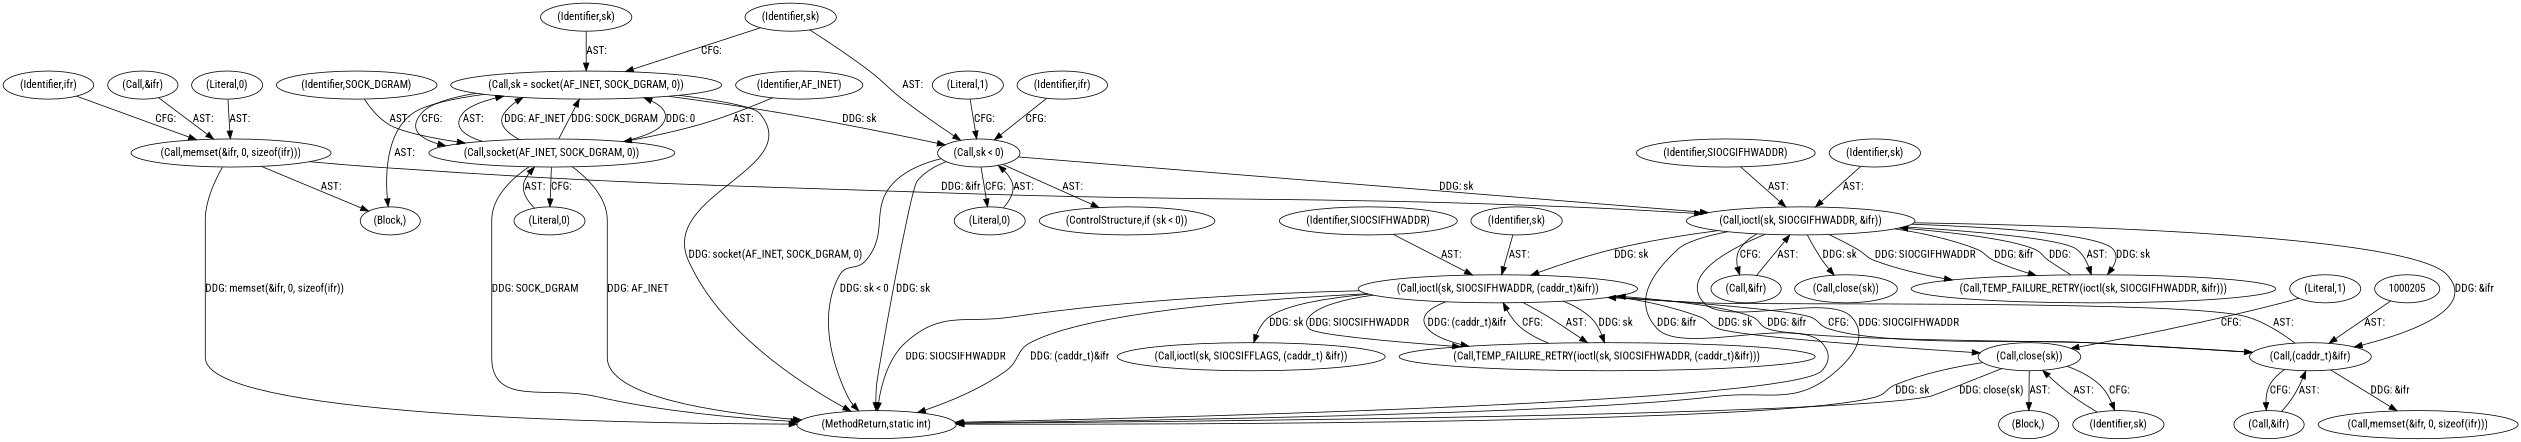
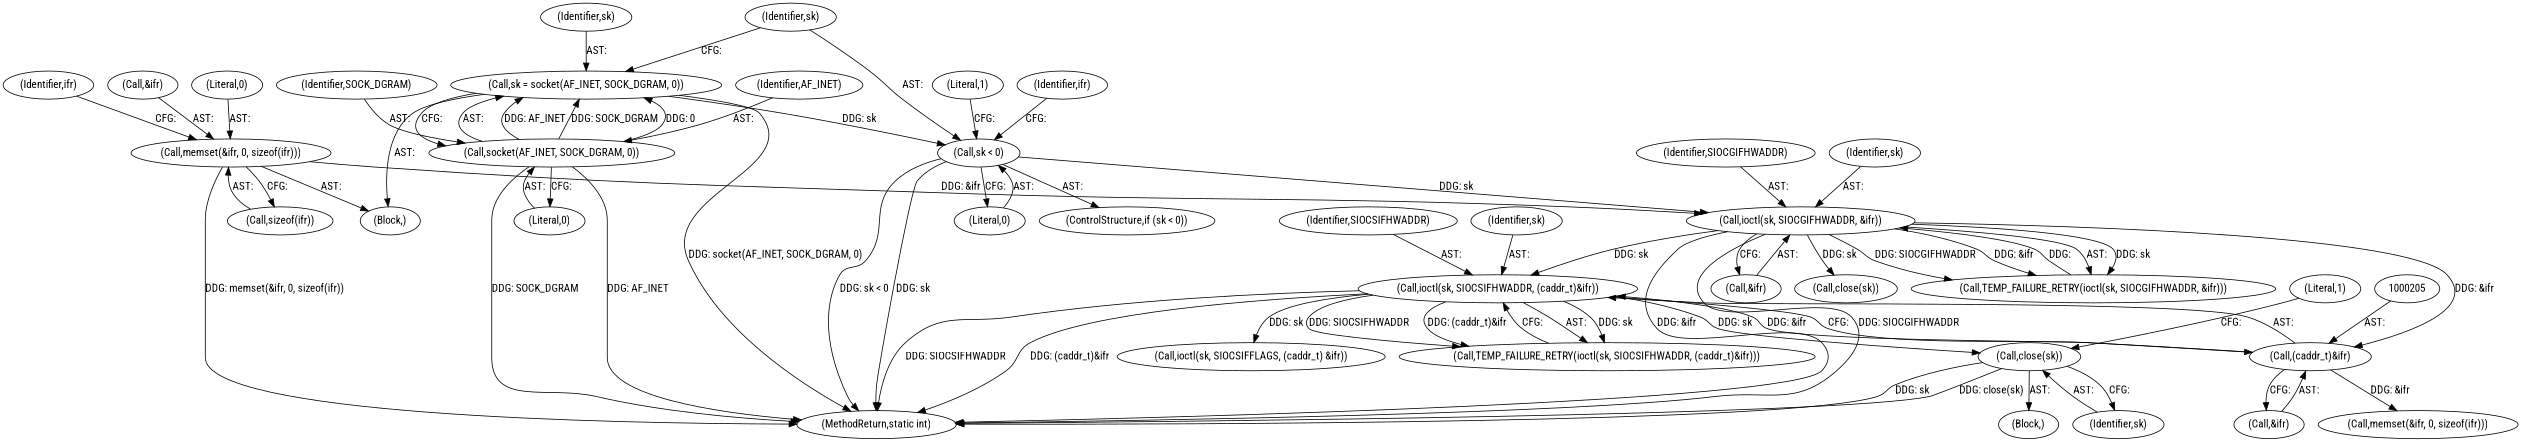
none -> (280, 221)
